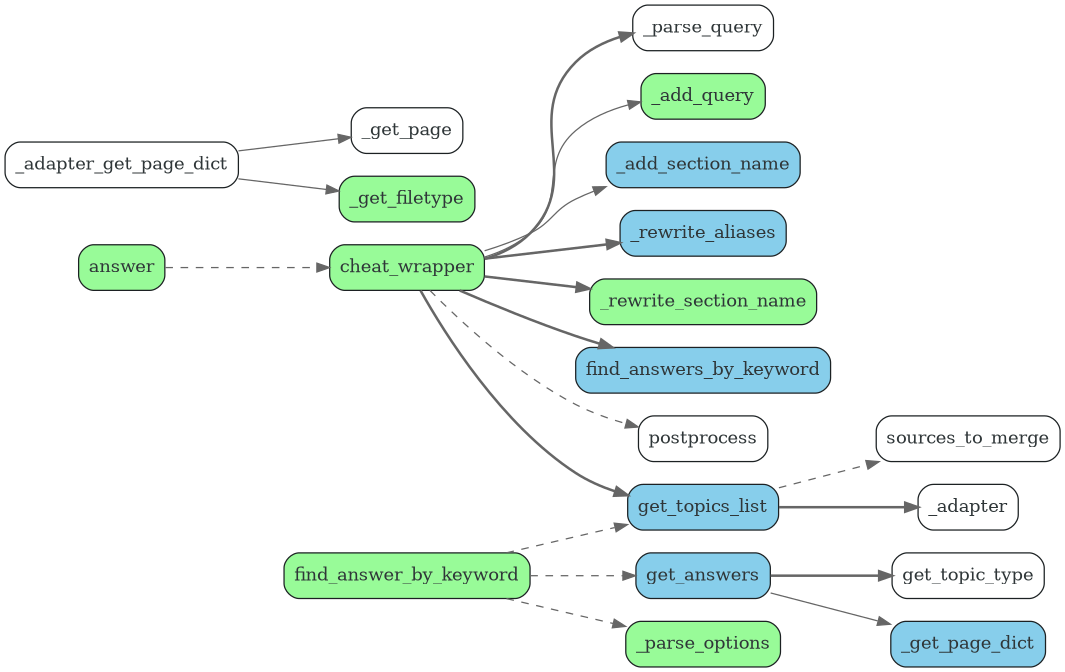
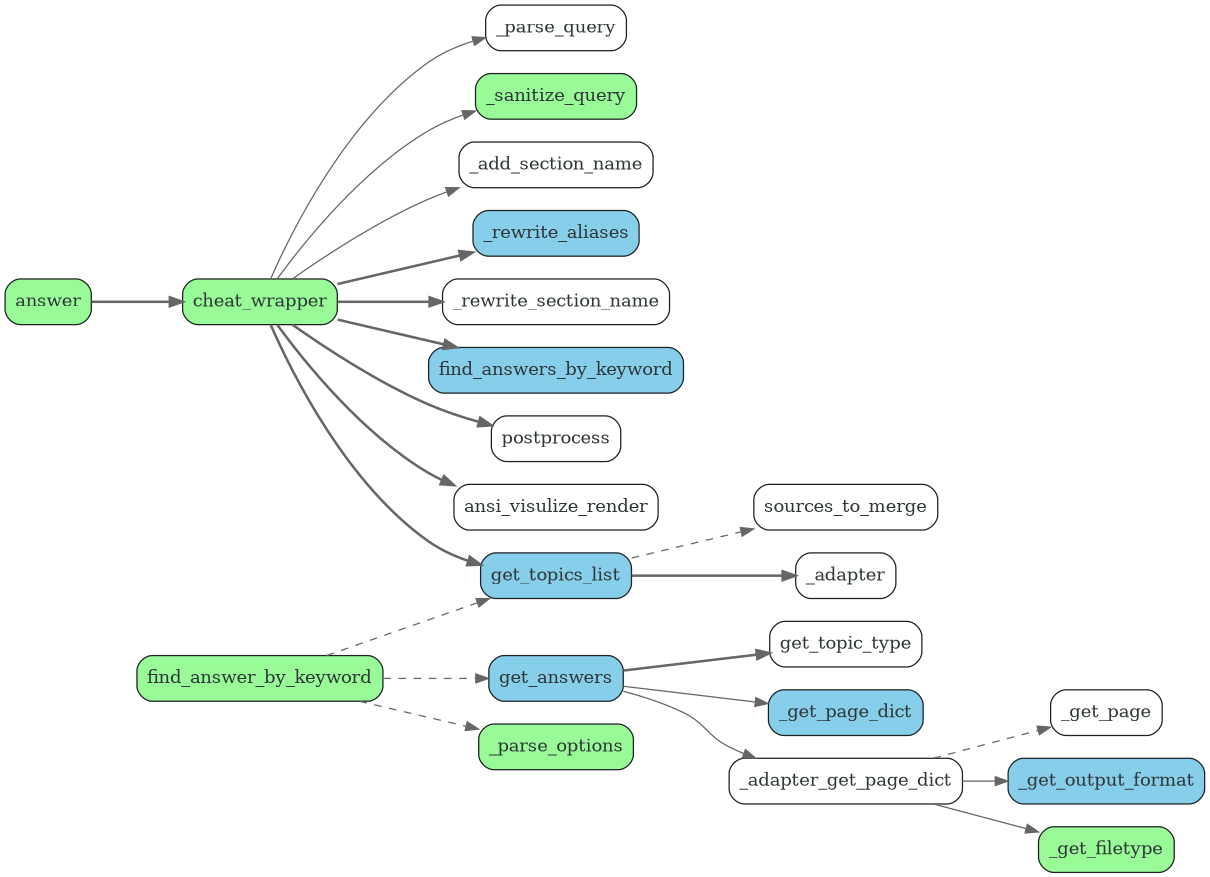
(703, 96) -> (556, 96)
(288, 145) -> (986, 744)
(553, 148) -> (351, 140)
(703, 165) -> (556, 165)
(241, 268) -> (131, 302)
(703, 302) -> (556, 302)
(520, 369) -> (382, 381)
none -> (556, 507)
none -> (688, 715)
none -> (1106, 781)
